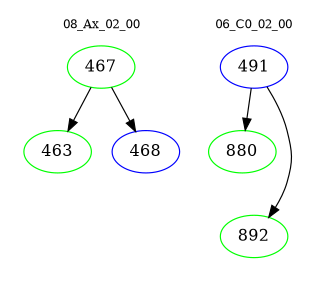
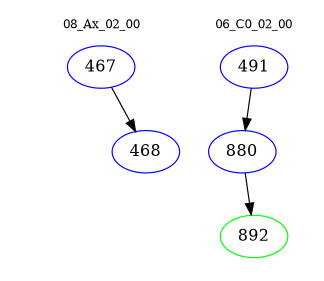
(101, 67) -> (101, 67)
(290, 146) -> (247, 188)
(58, 152) -> none
(242, 152) -> (242, 152)
